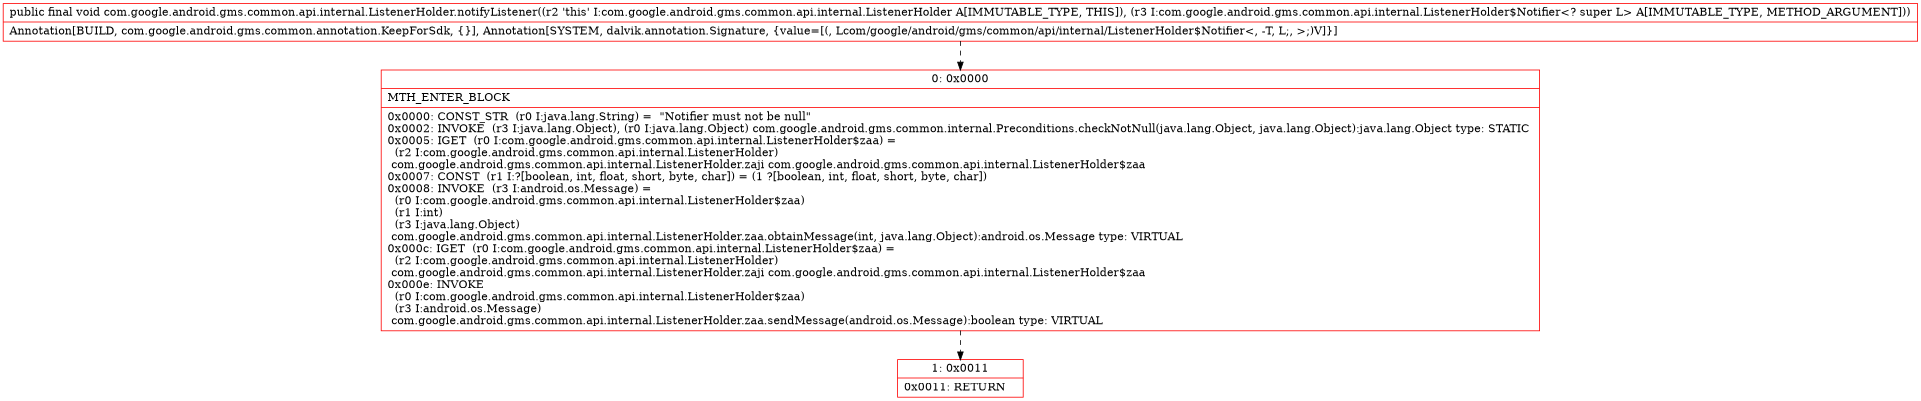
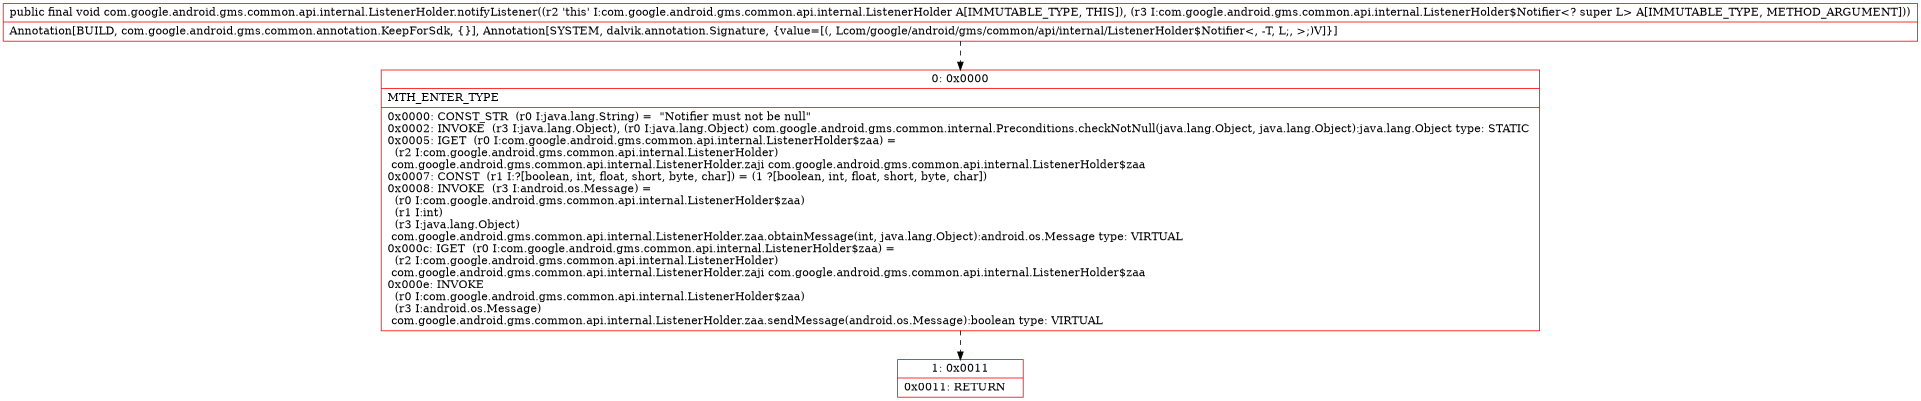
(449, 98) -> (444, 98)
